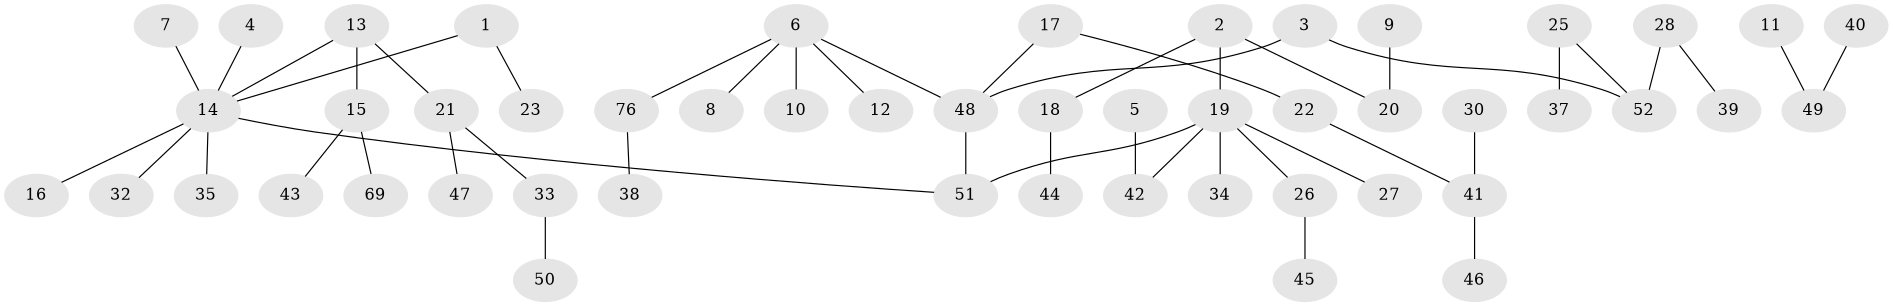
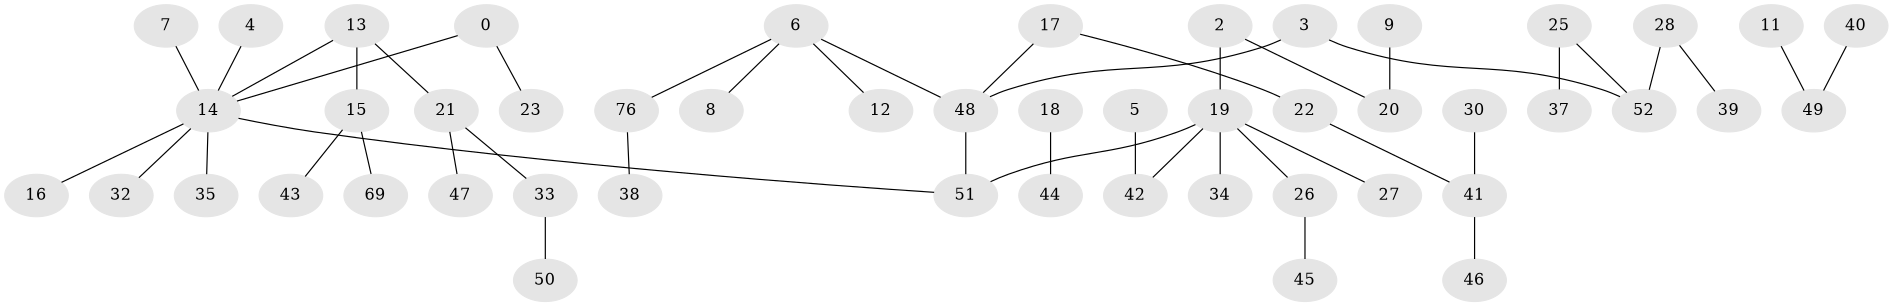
(486, 26) -> (486, 26)
(1118, 77) -> none
(796, 111) -> none
